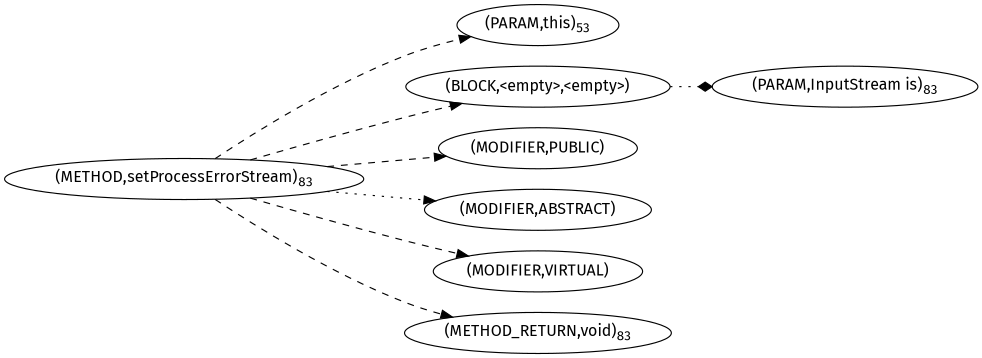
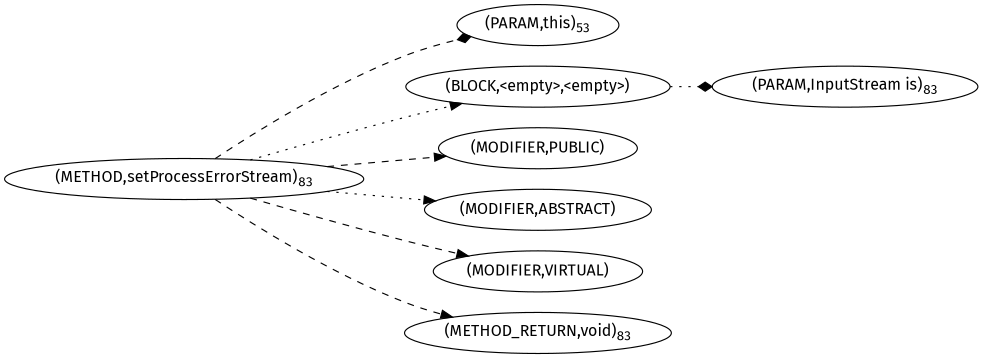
(332, 89) -> (332, 89)
(350, 132) -> (350, 132)
